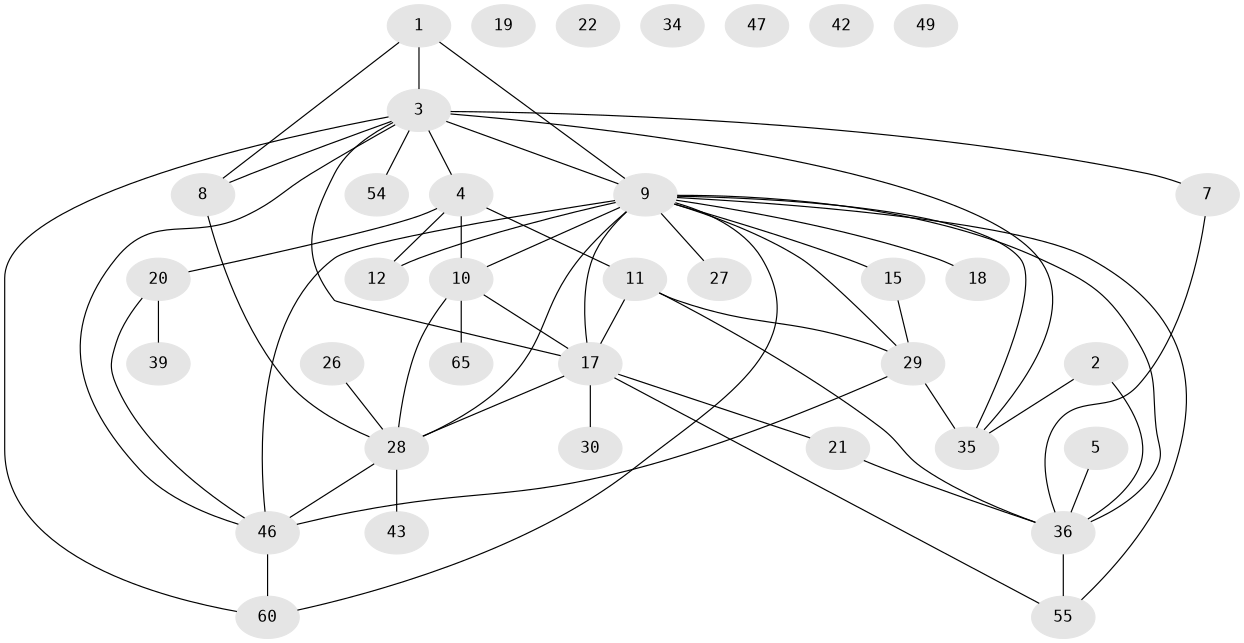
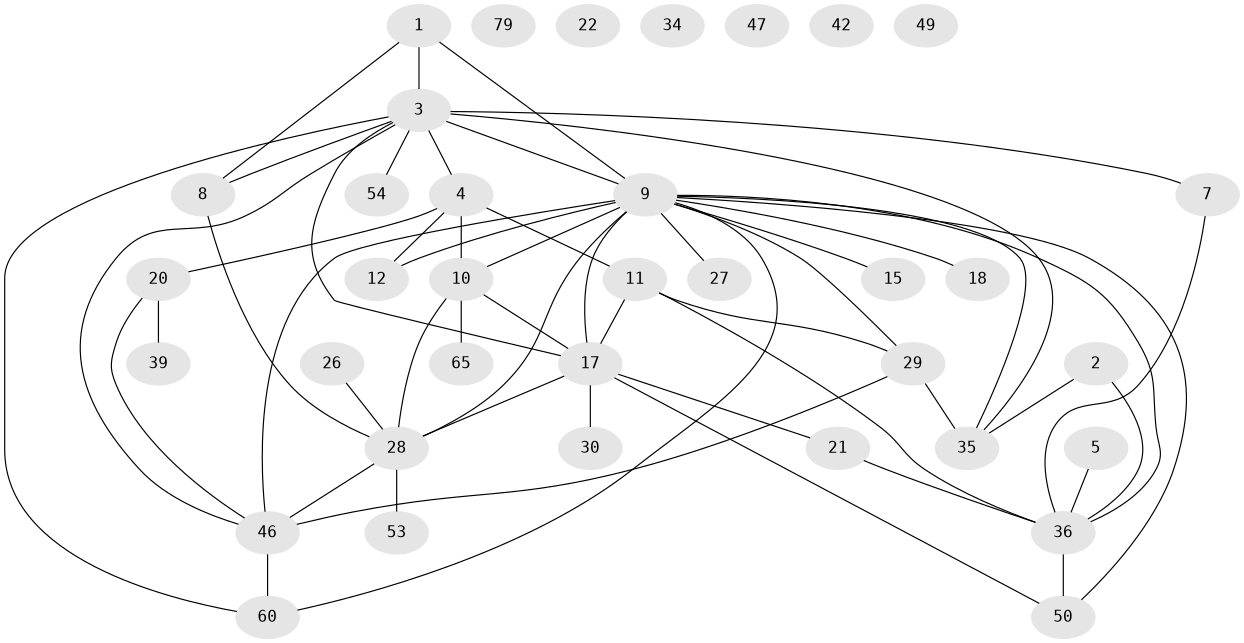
(503, 26) -> (503, 26)
(903, 321) -> none
(397, 533) -> (397, 533)
(1063, 617) -> (1063, 617)
